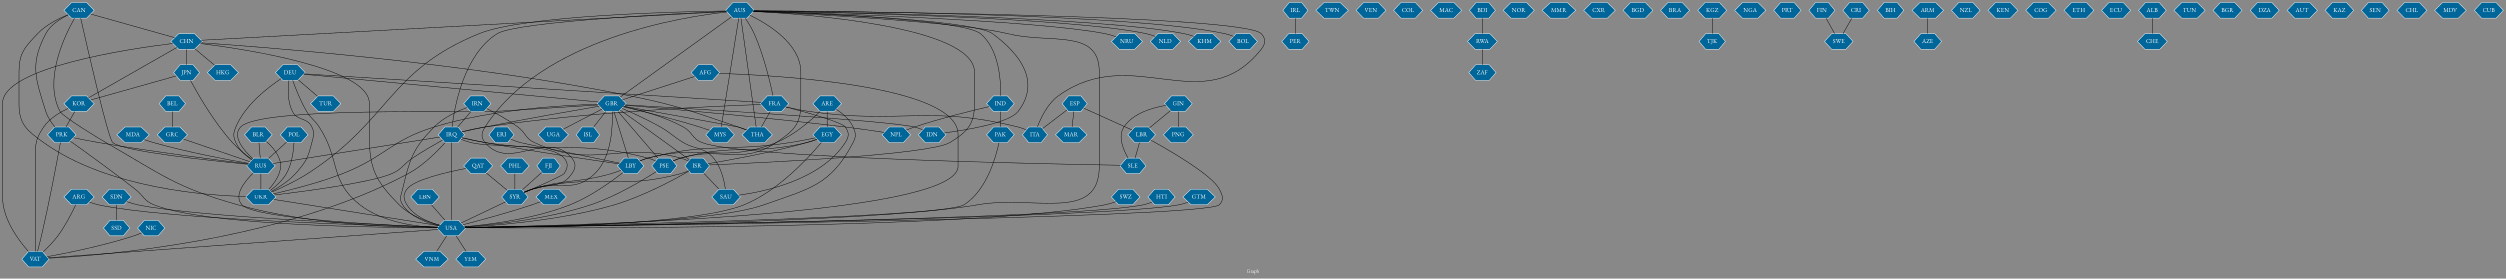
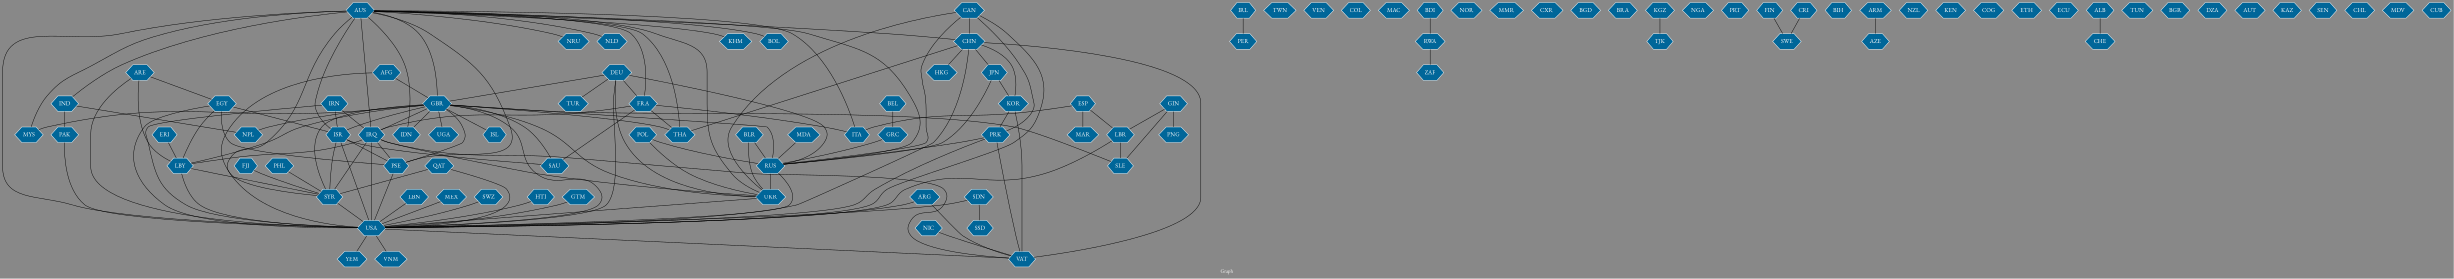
(357, 150) -> (799, 32)
none -> (367, 150)
none -> (593, 207)
